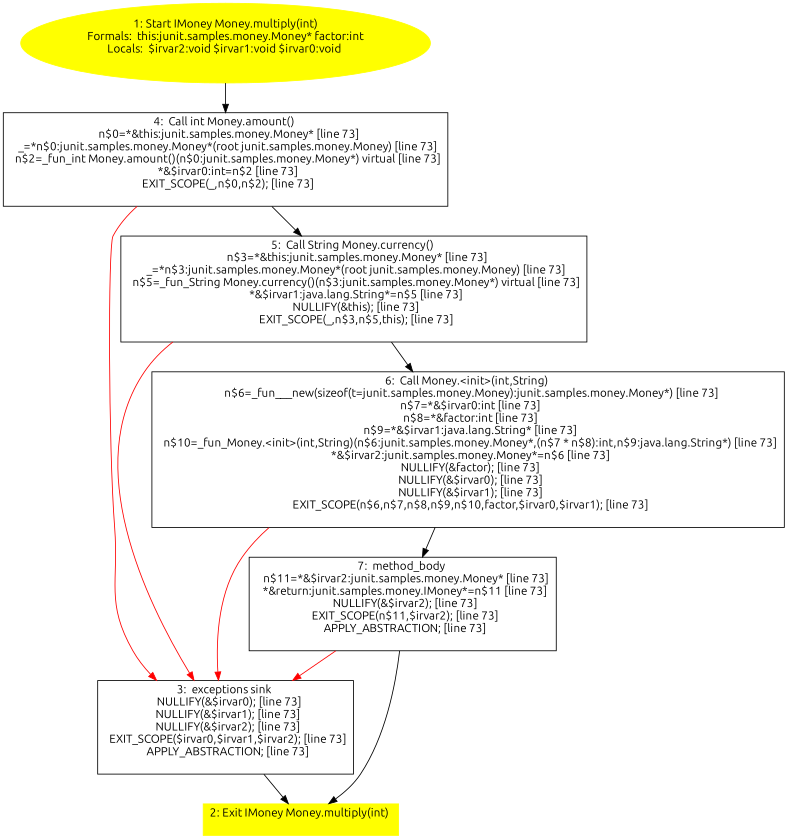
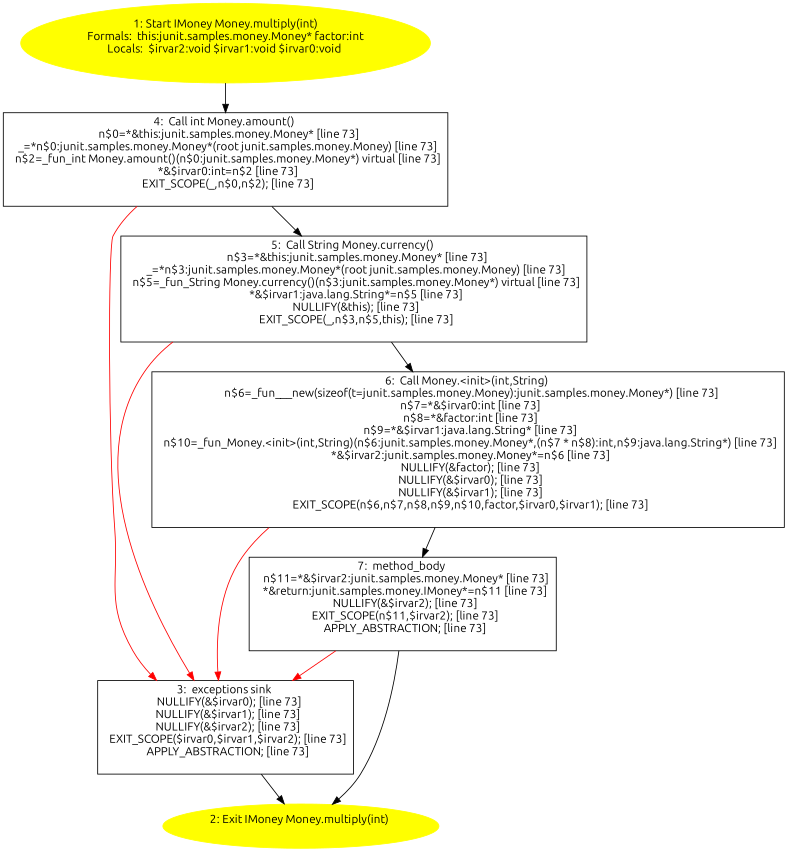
(301, 820) -> (301, 826)
